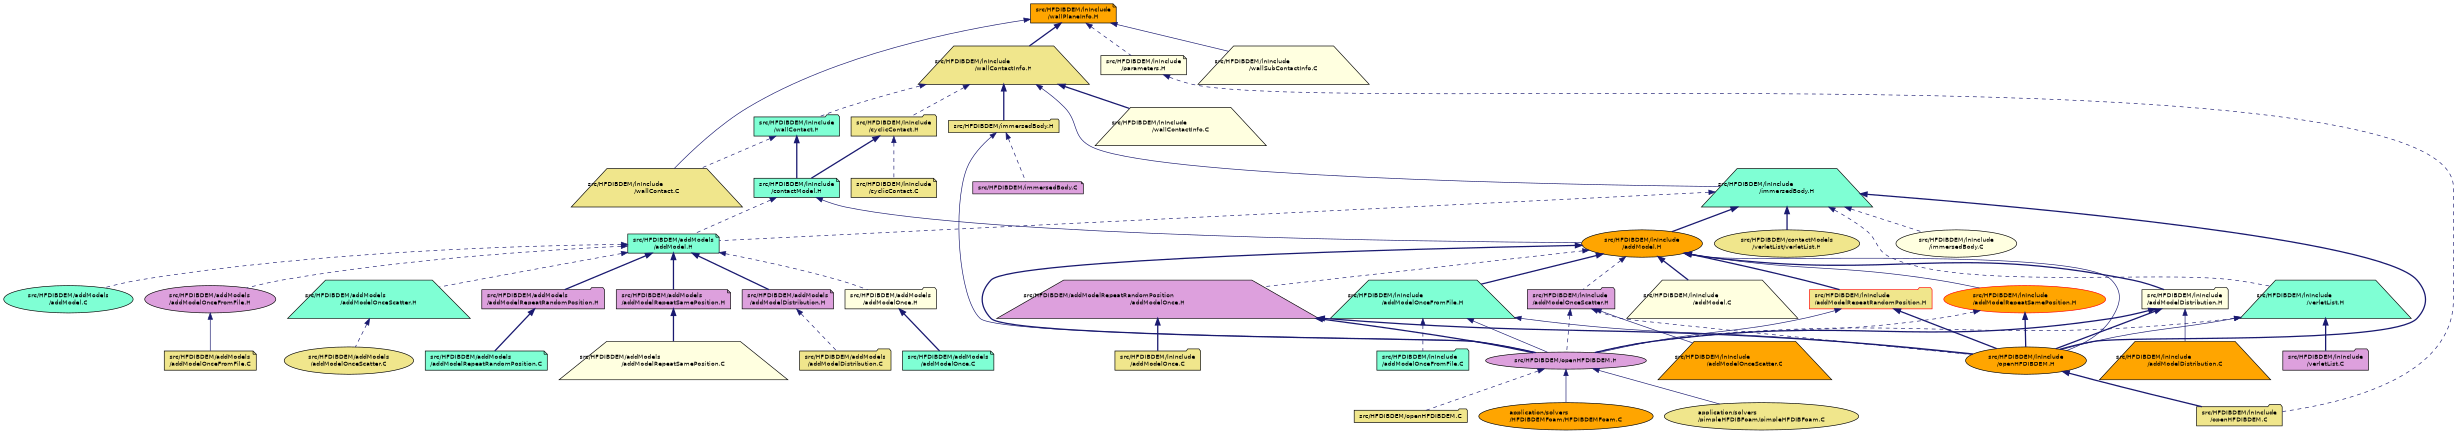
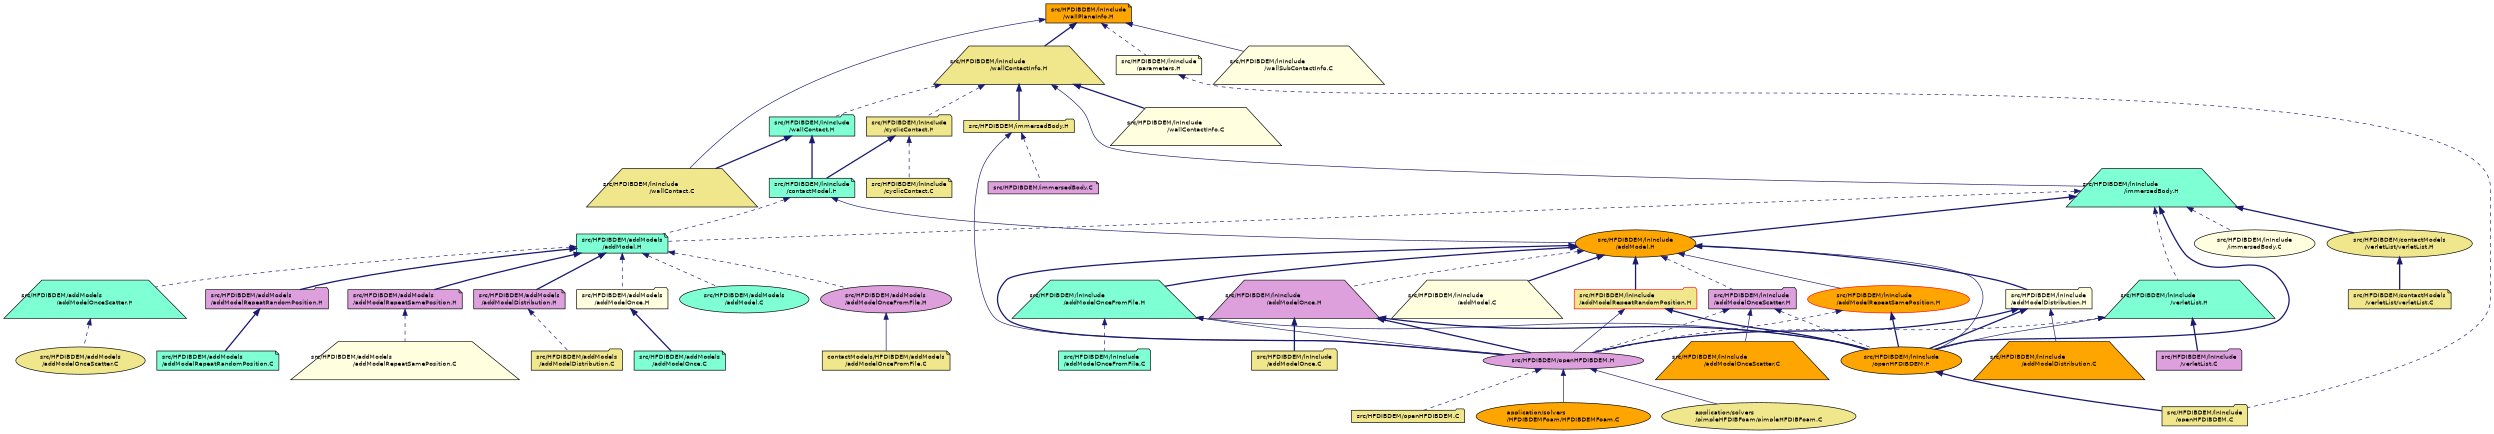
(735, 154) -> (750, 154)
(1158, 299) -> (1294, 299)
none -> (2400, 299)
(673, 328) -> (405, 328)
(210, 361) -> (886, 361)
